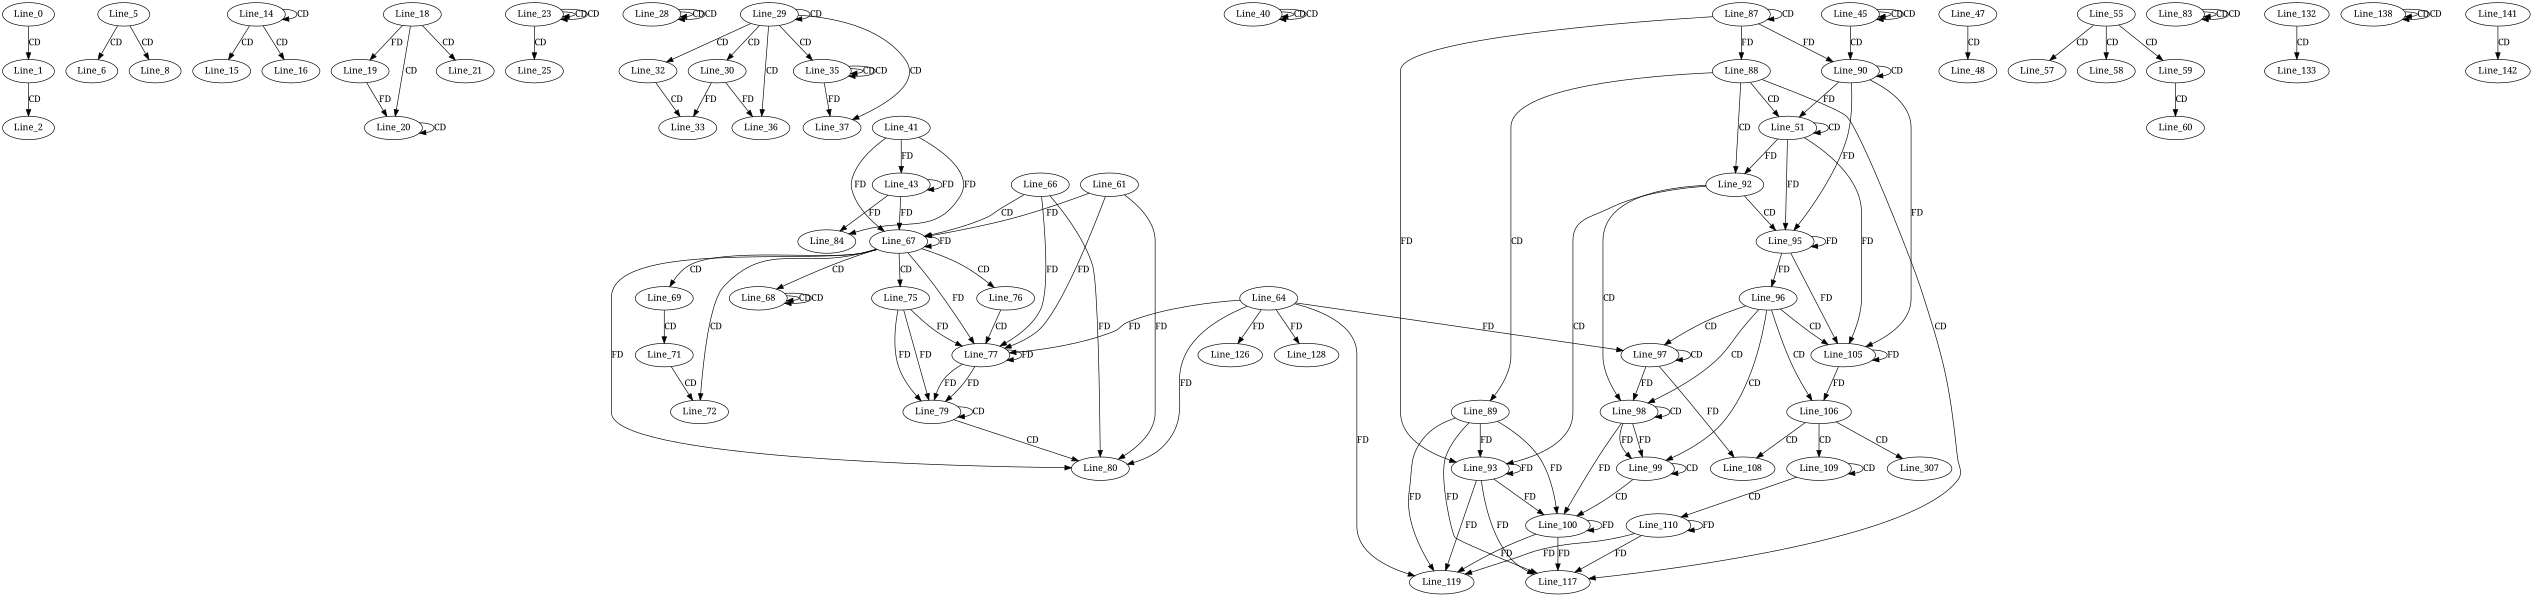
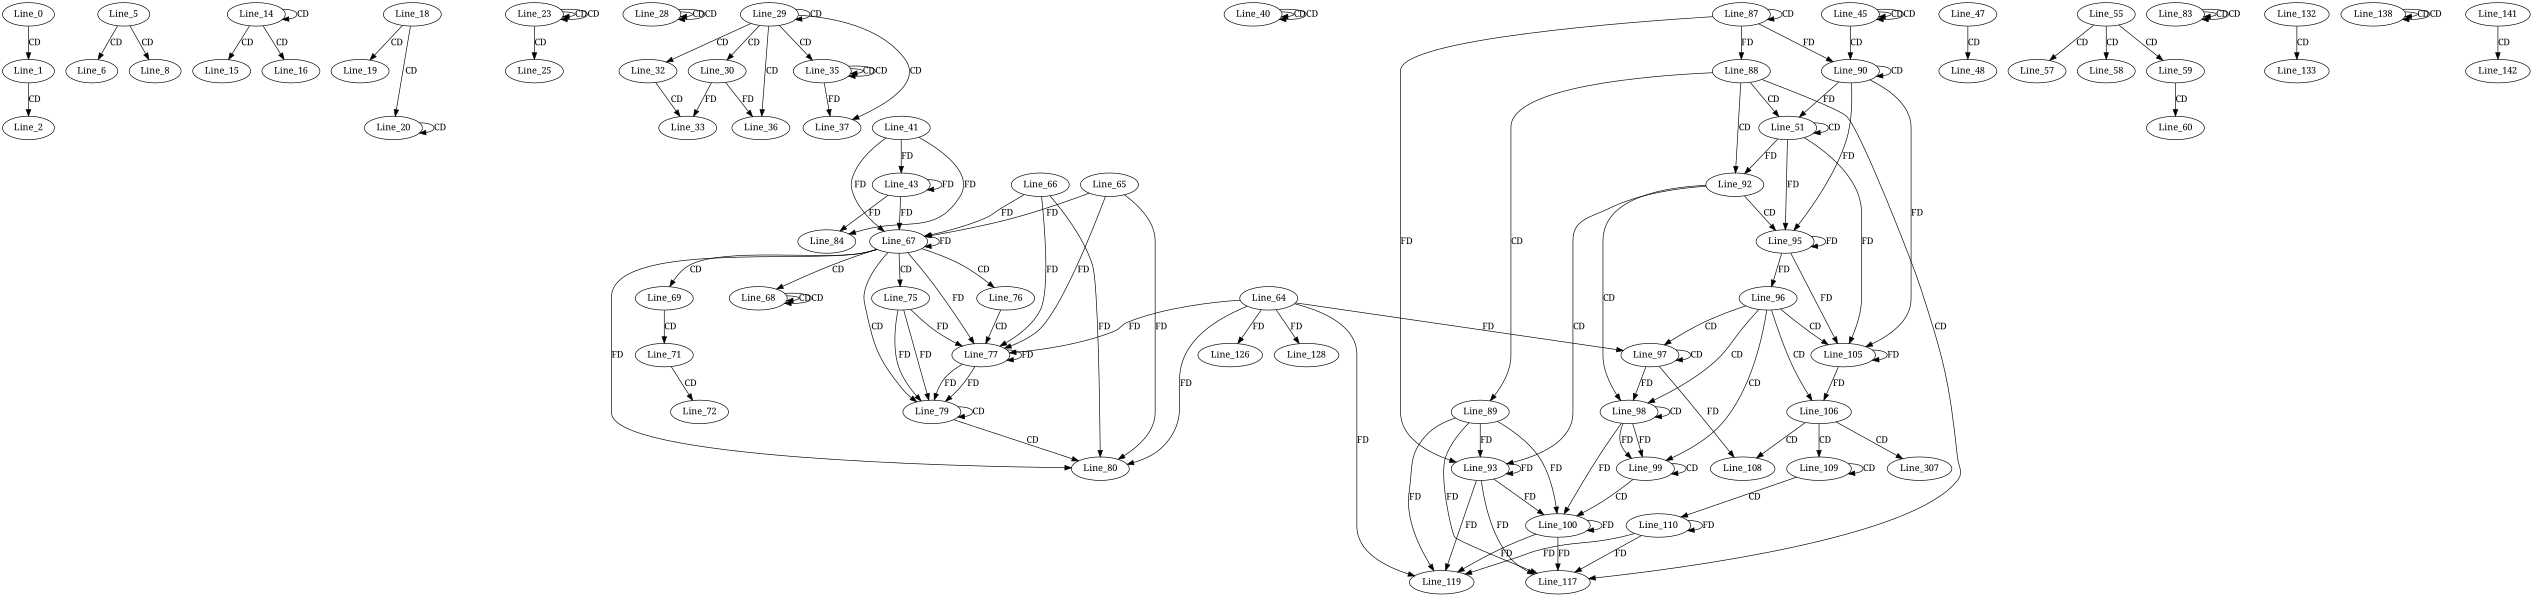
(397, 43) -> (397, 43)
(465, 71) -> none
(375, 97) -> none
(1109, 185) -> (1109, 185)
(1007, 213) -> (1007, 213)
(744, 270) -> (870, 328)
